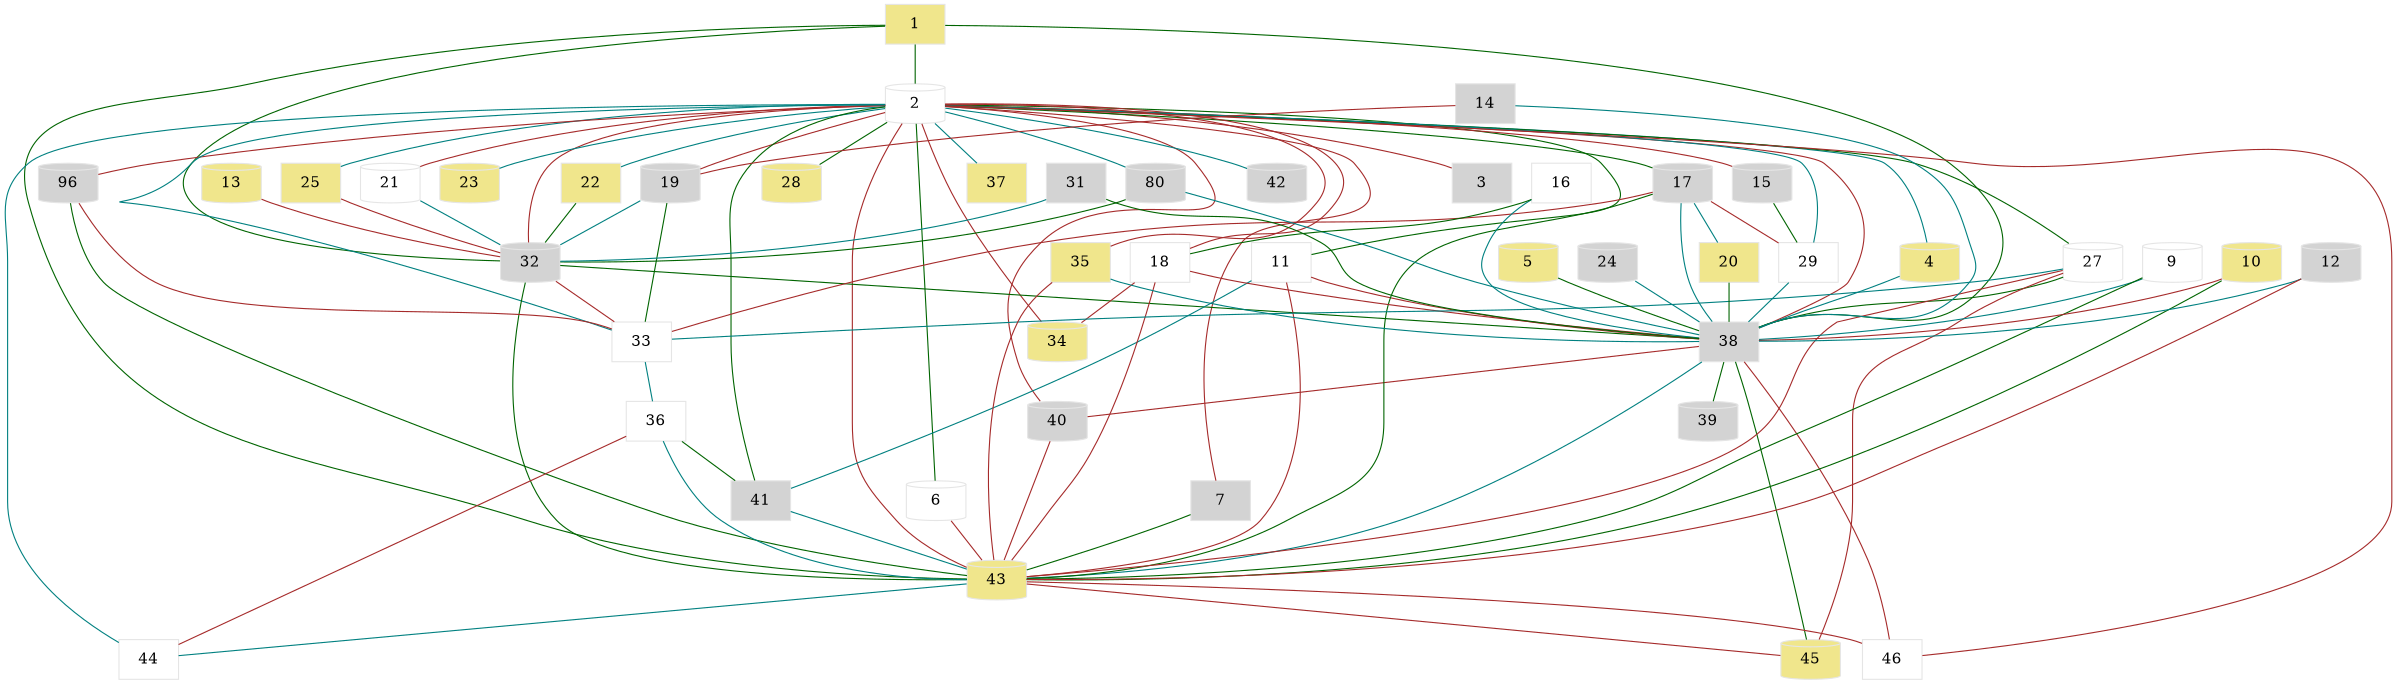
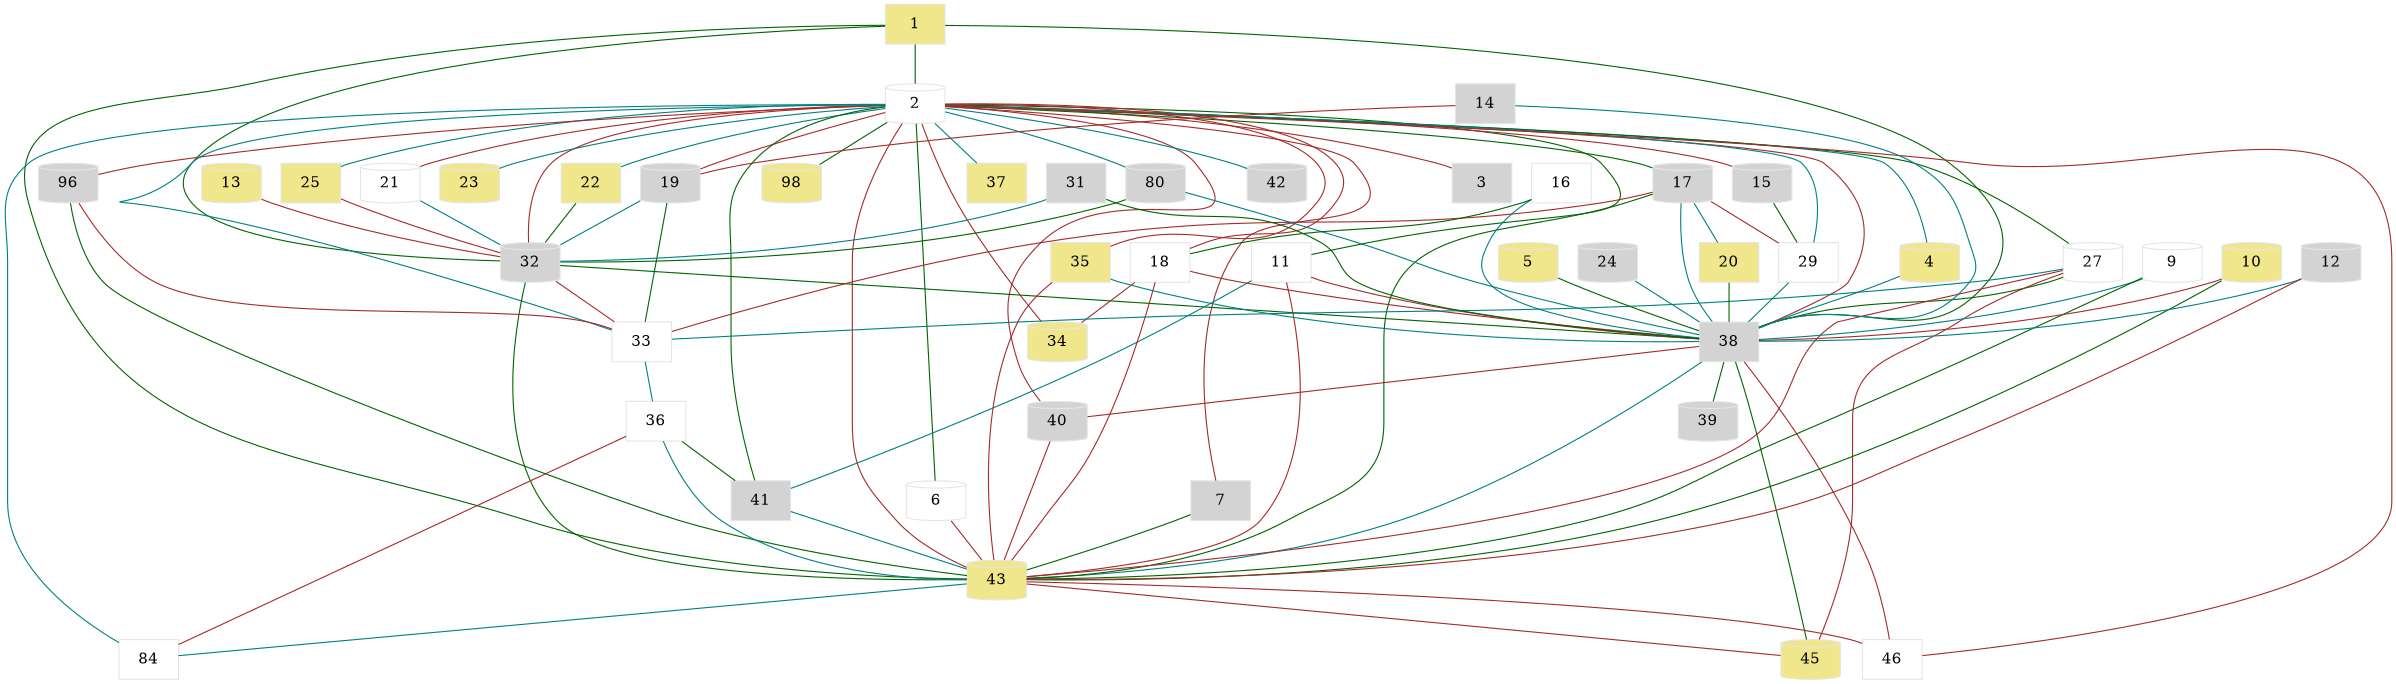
(792, 183) -> (792, 183)
(149, 659) -> (149, 659)
